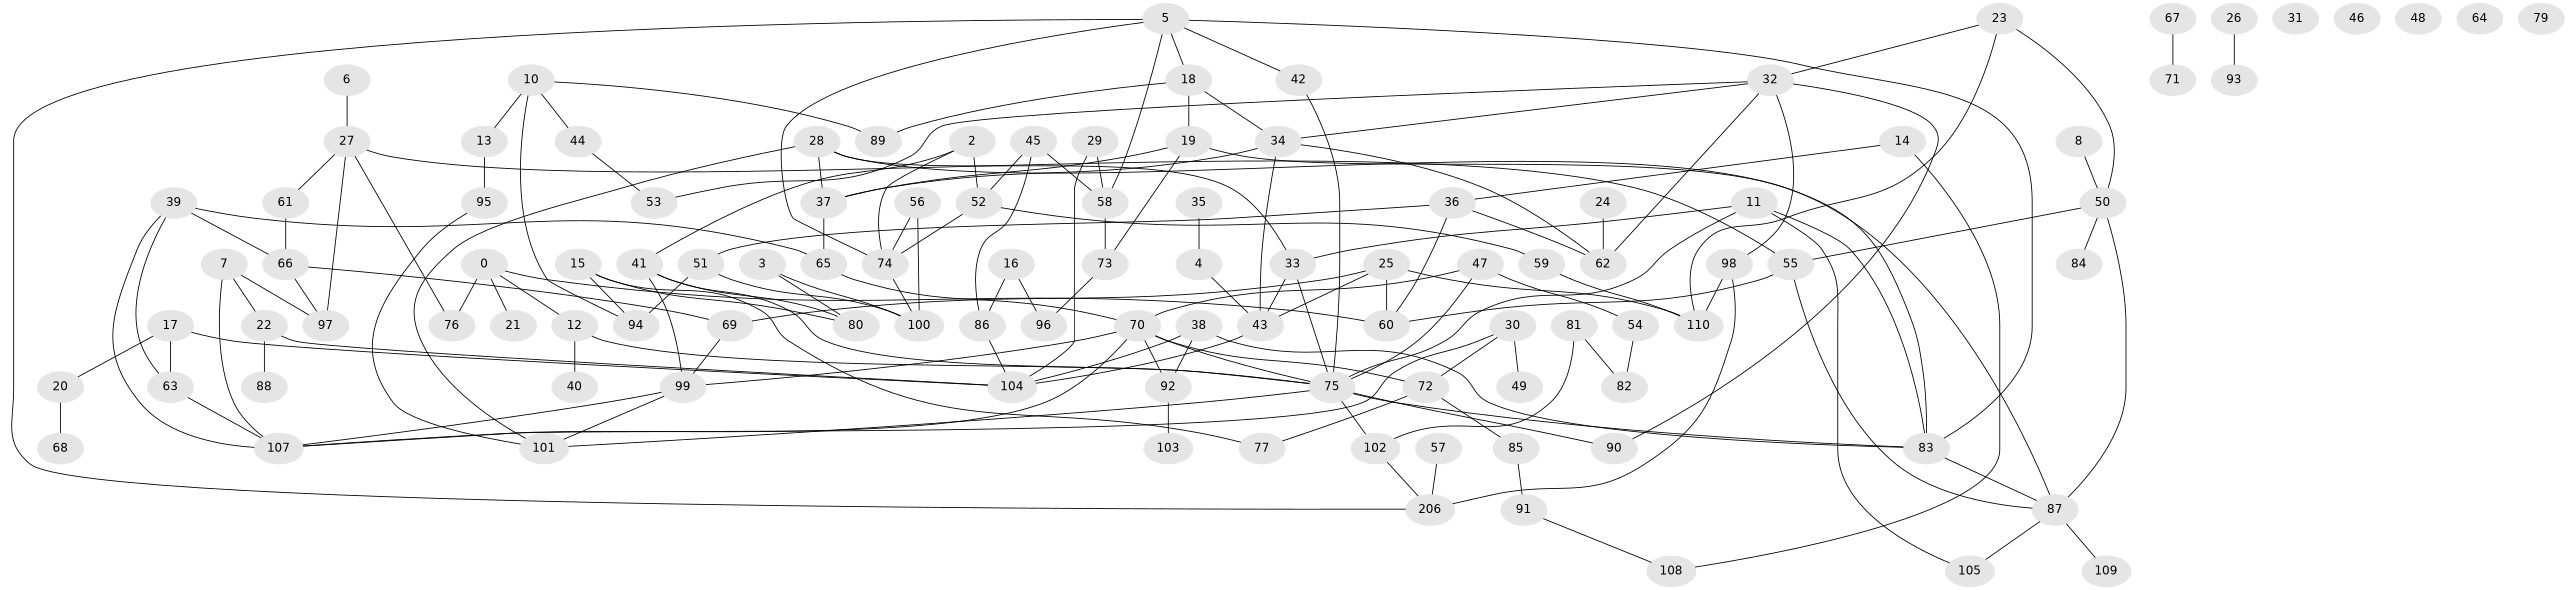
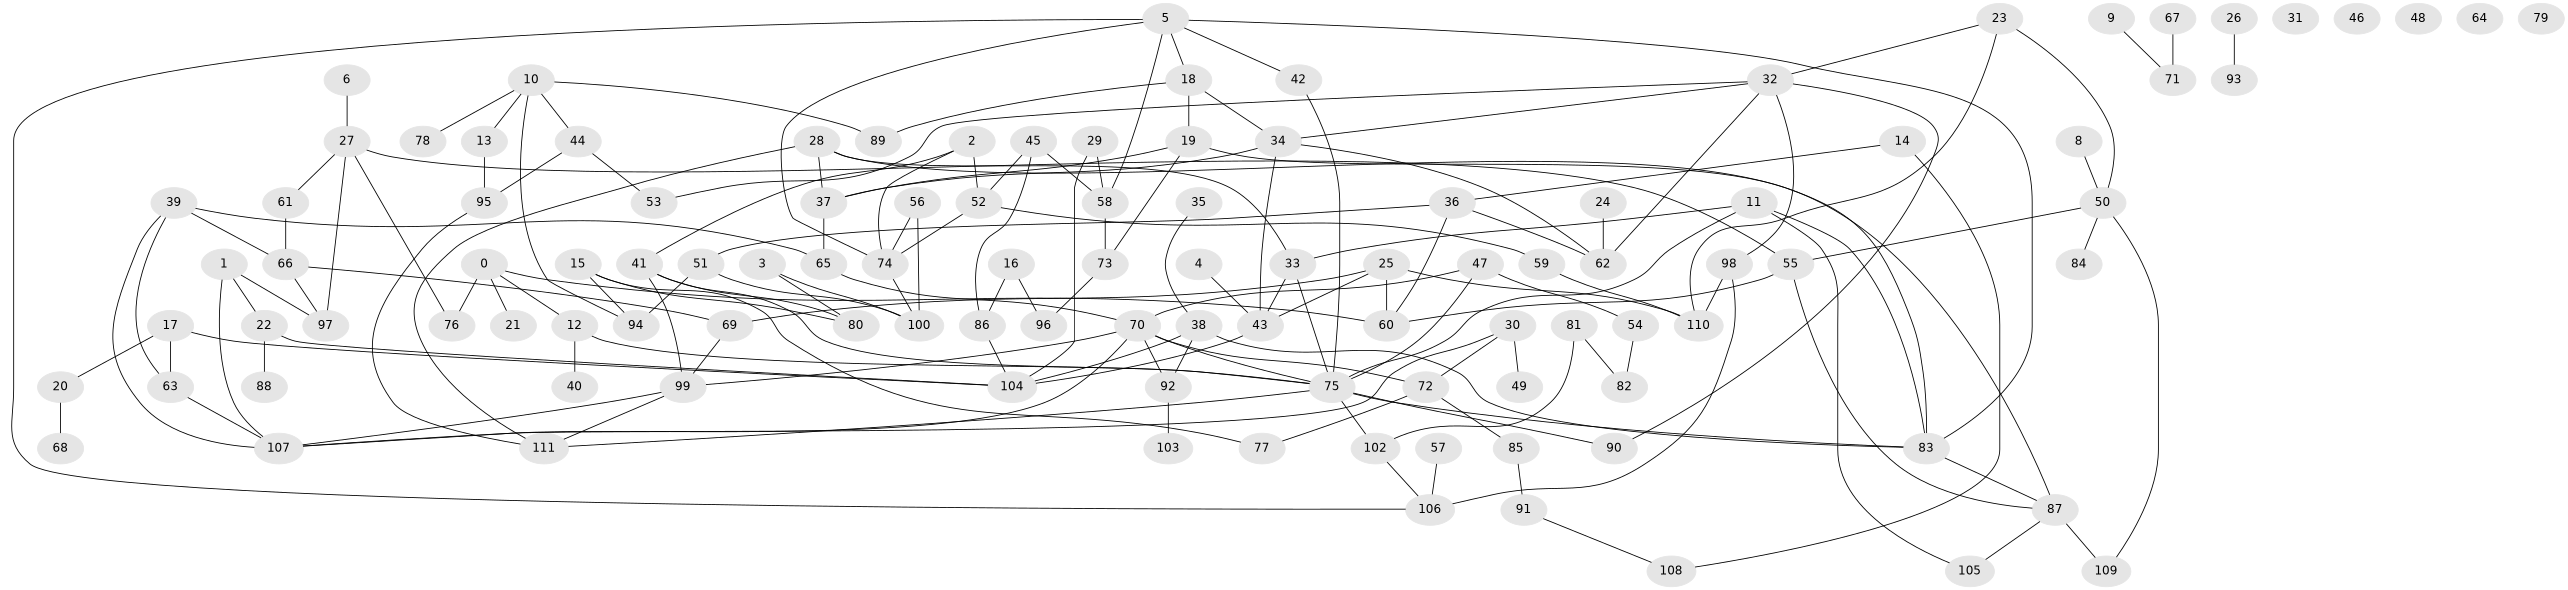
none -> (2111, 19)
none -> (423, 142)
none -> (528, 174)
(1199, 234) -> (1165, 264)
(224, 264) -> (224, 264)
(2126, 365) -> (2158, 386)
(544, 449) -> (544, 449)
(1430, 510) -> (1430, 510)
